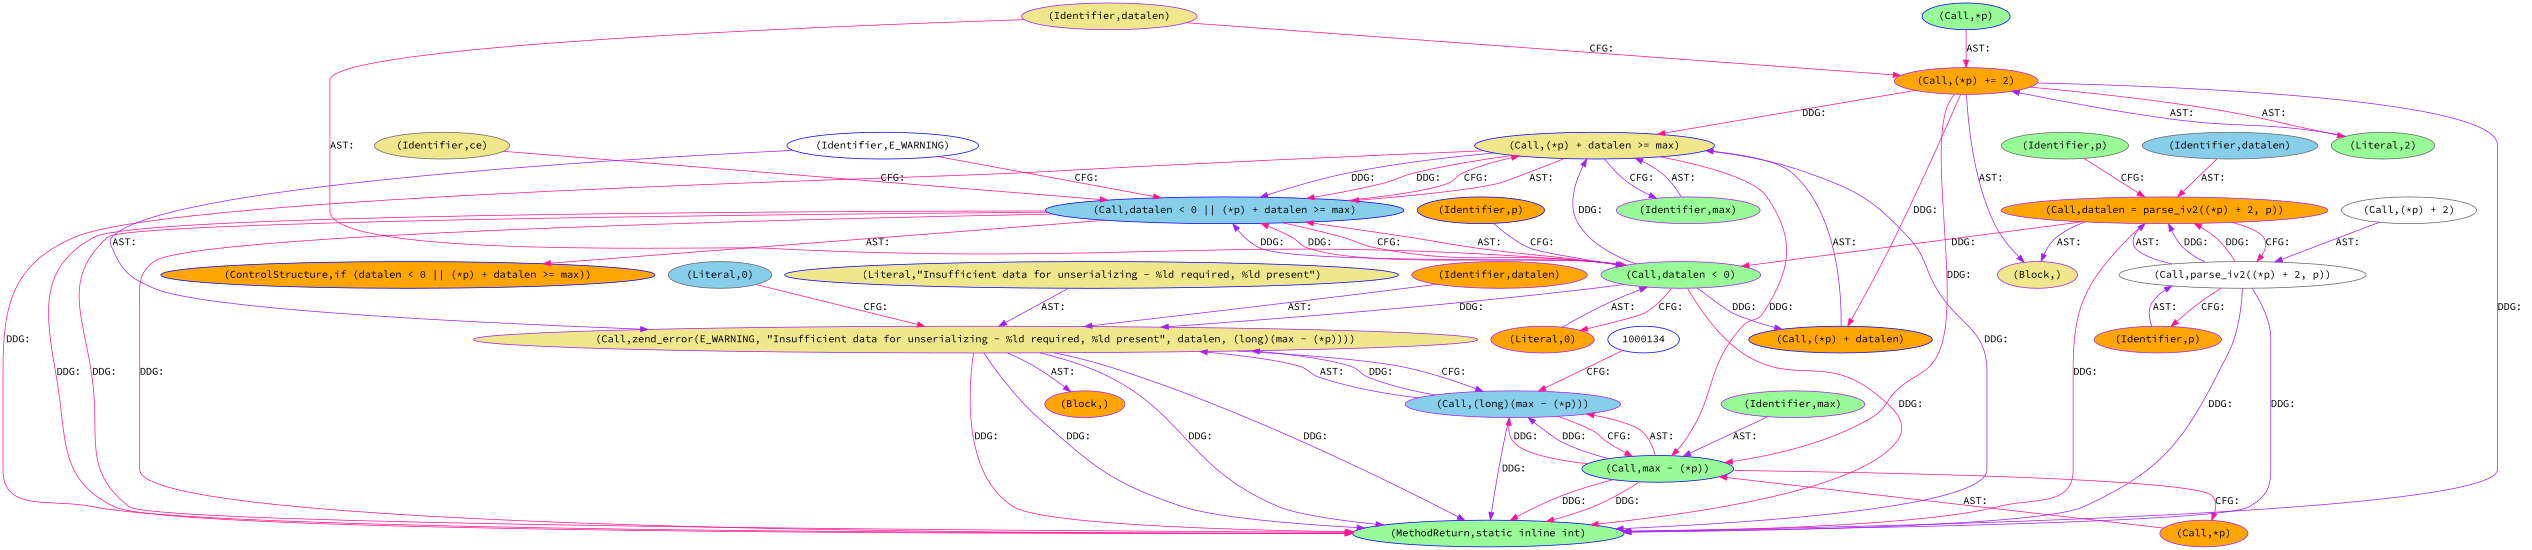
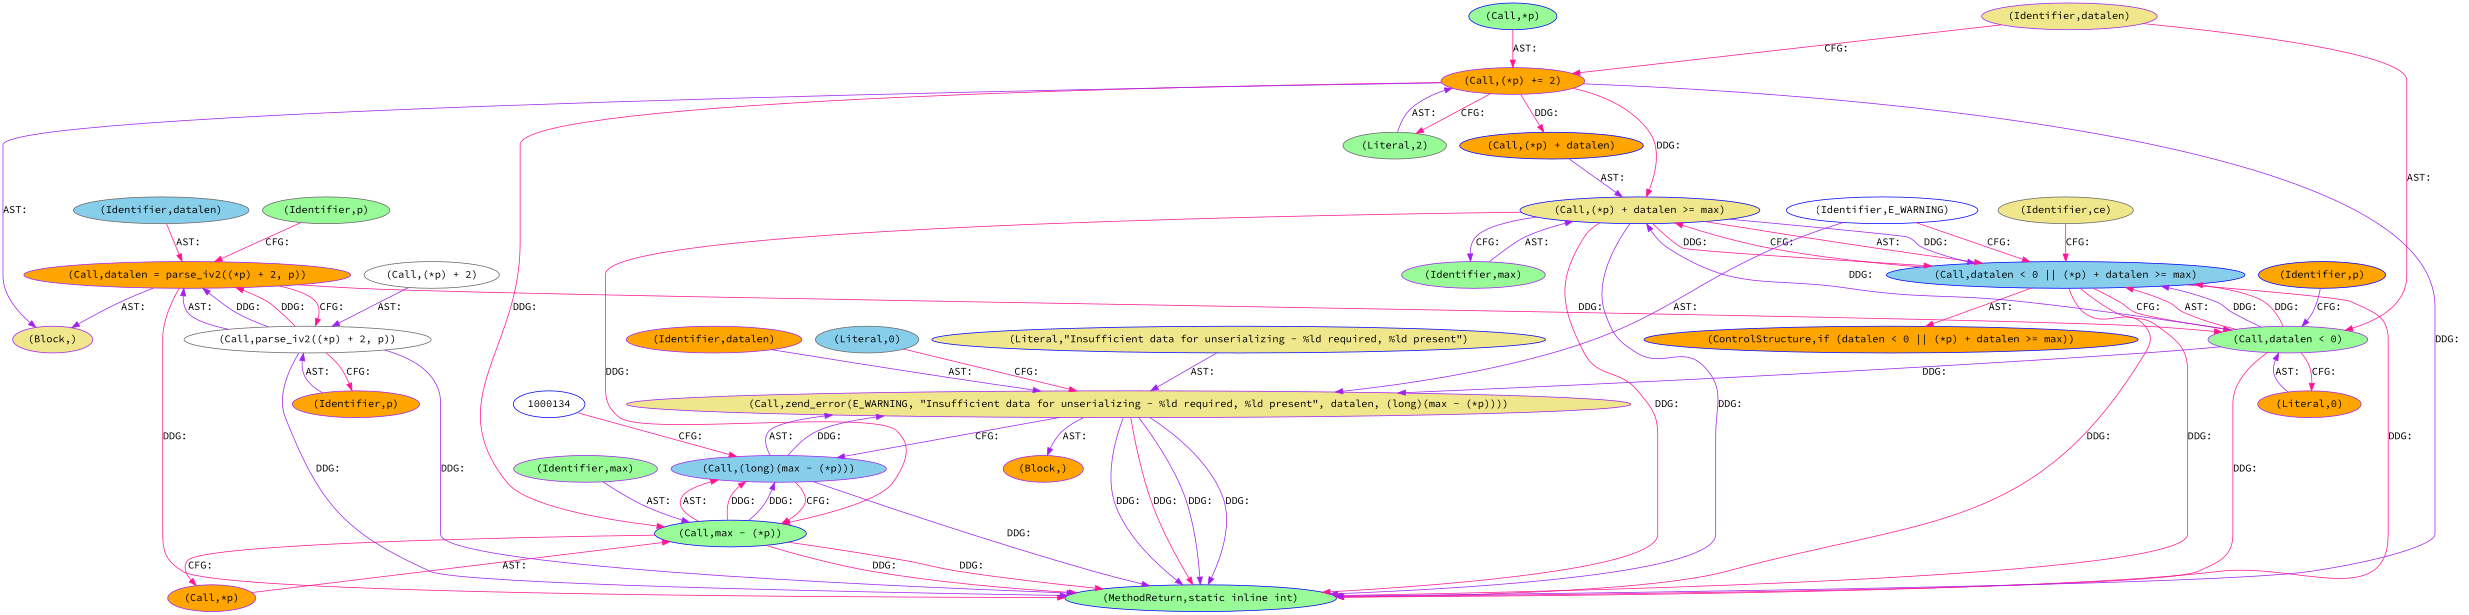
(2277, 113) -> (1476, 113)
(1733, 313) -> none
